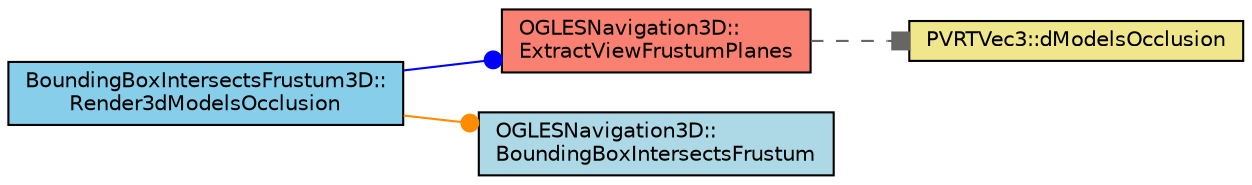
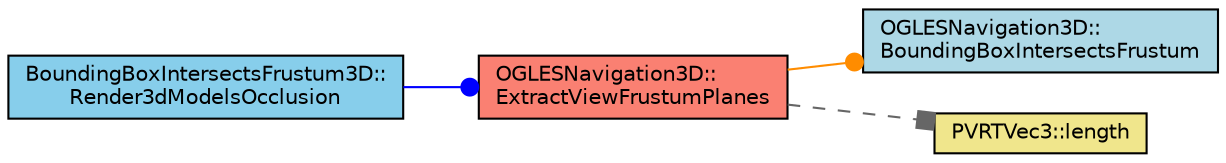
(1076, 41) -> (1041, 133)
(433, 119) -> (817, 66)
